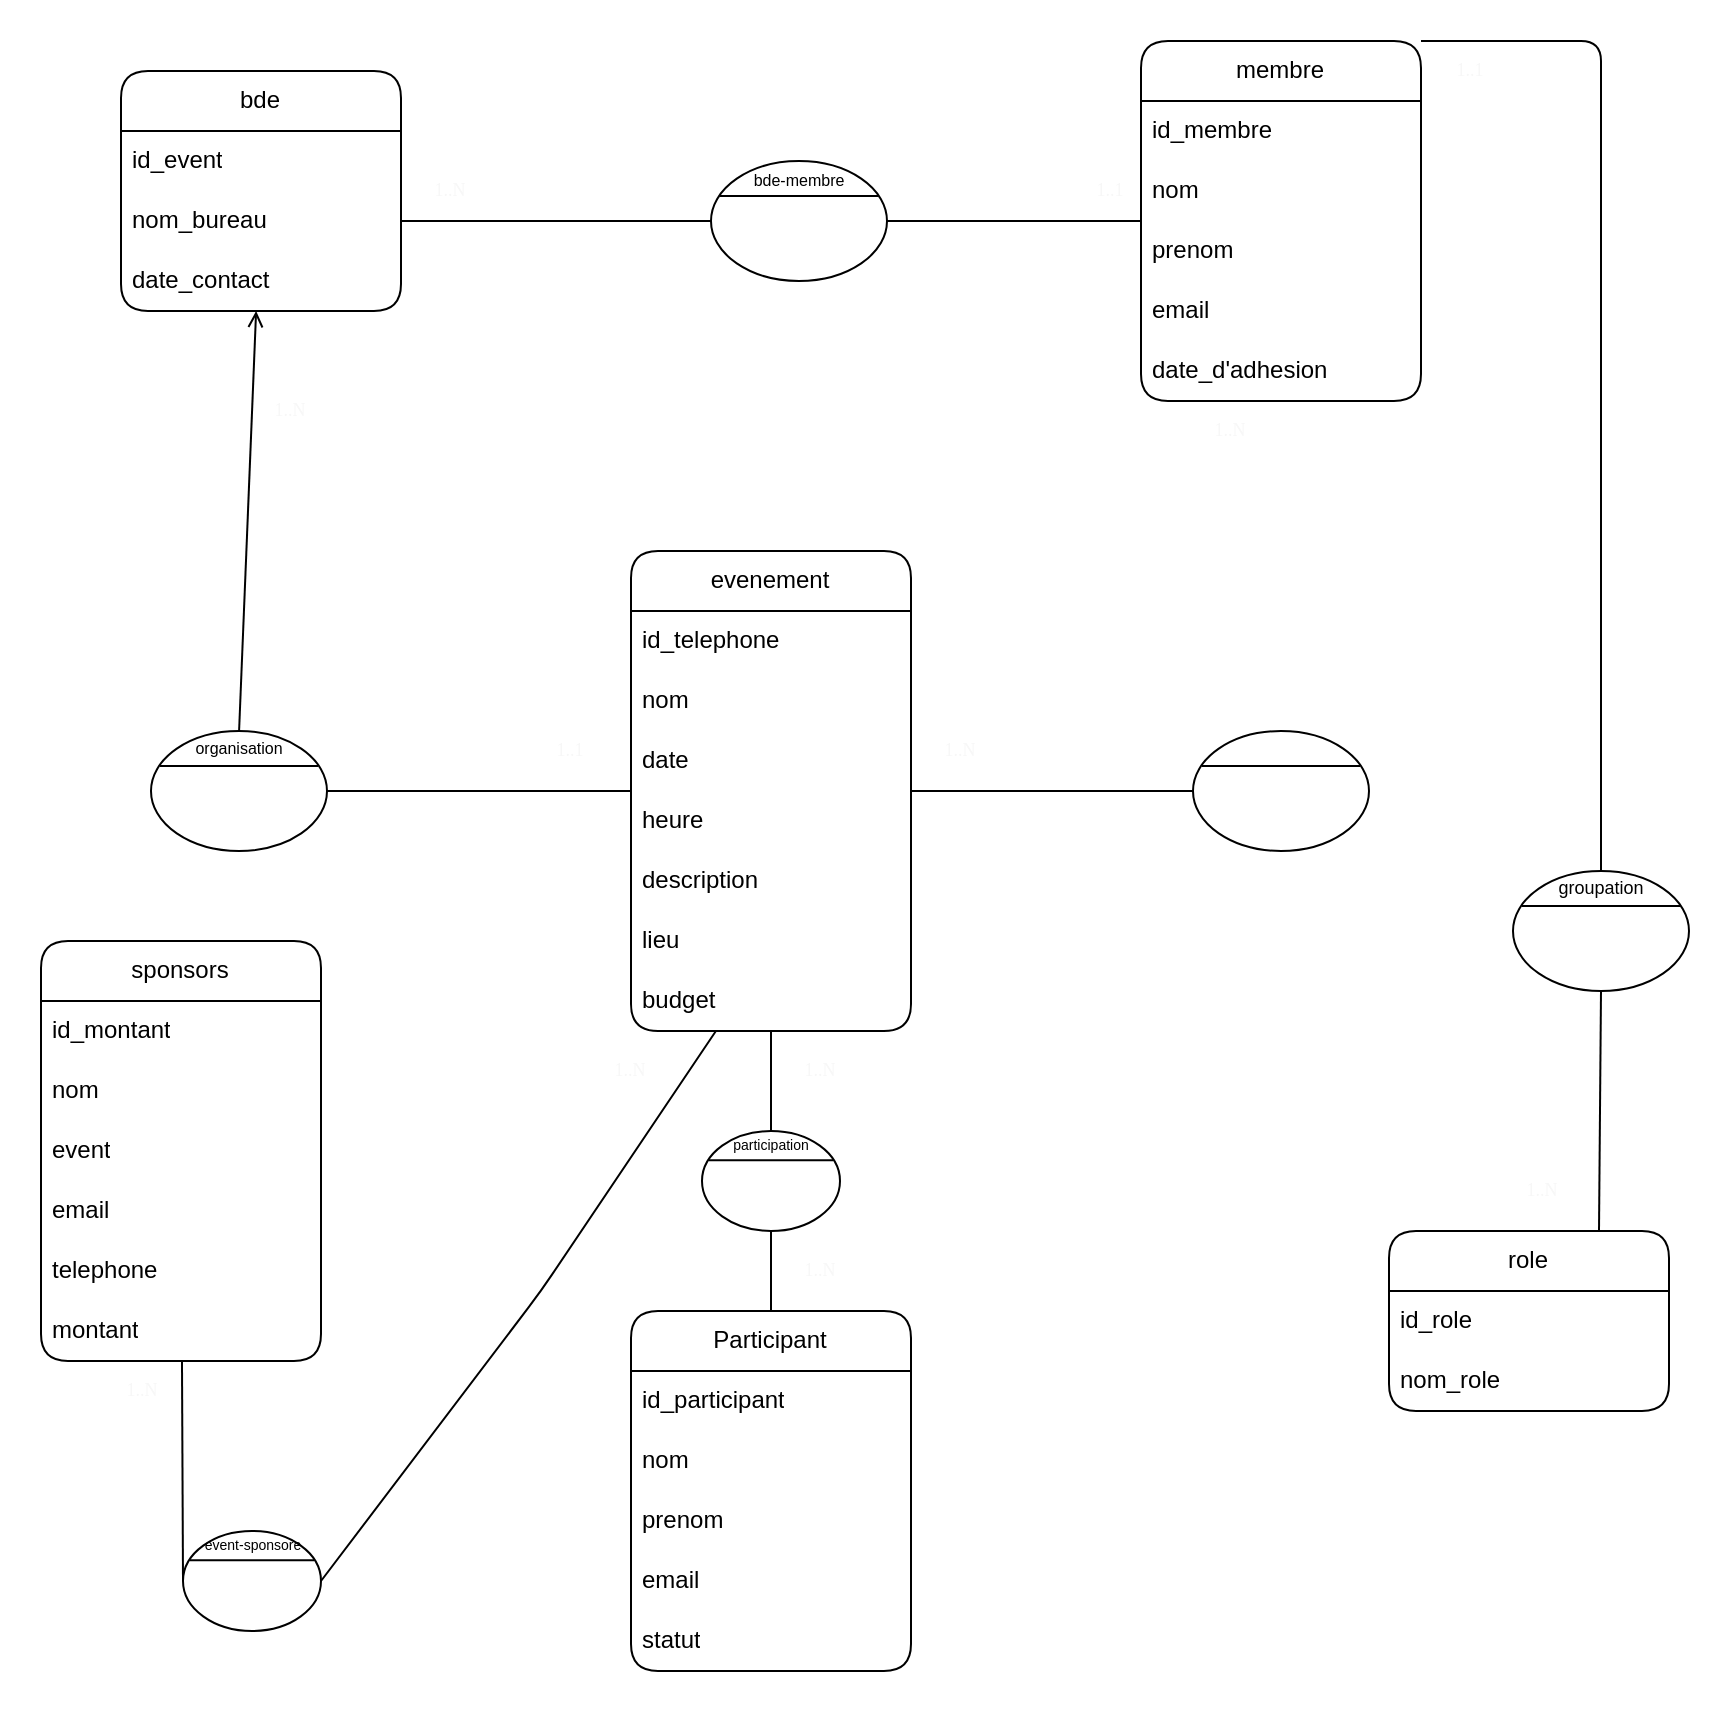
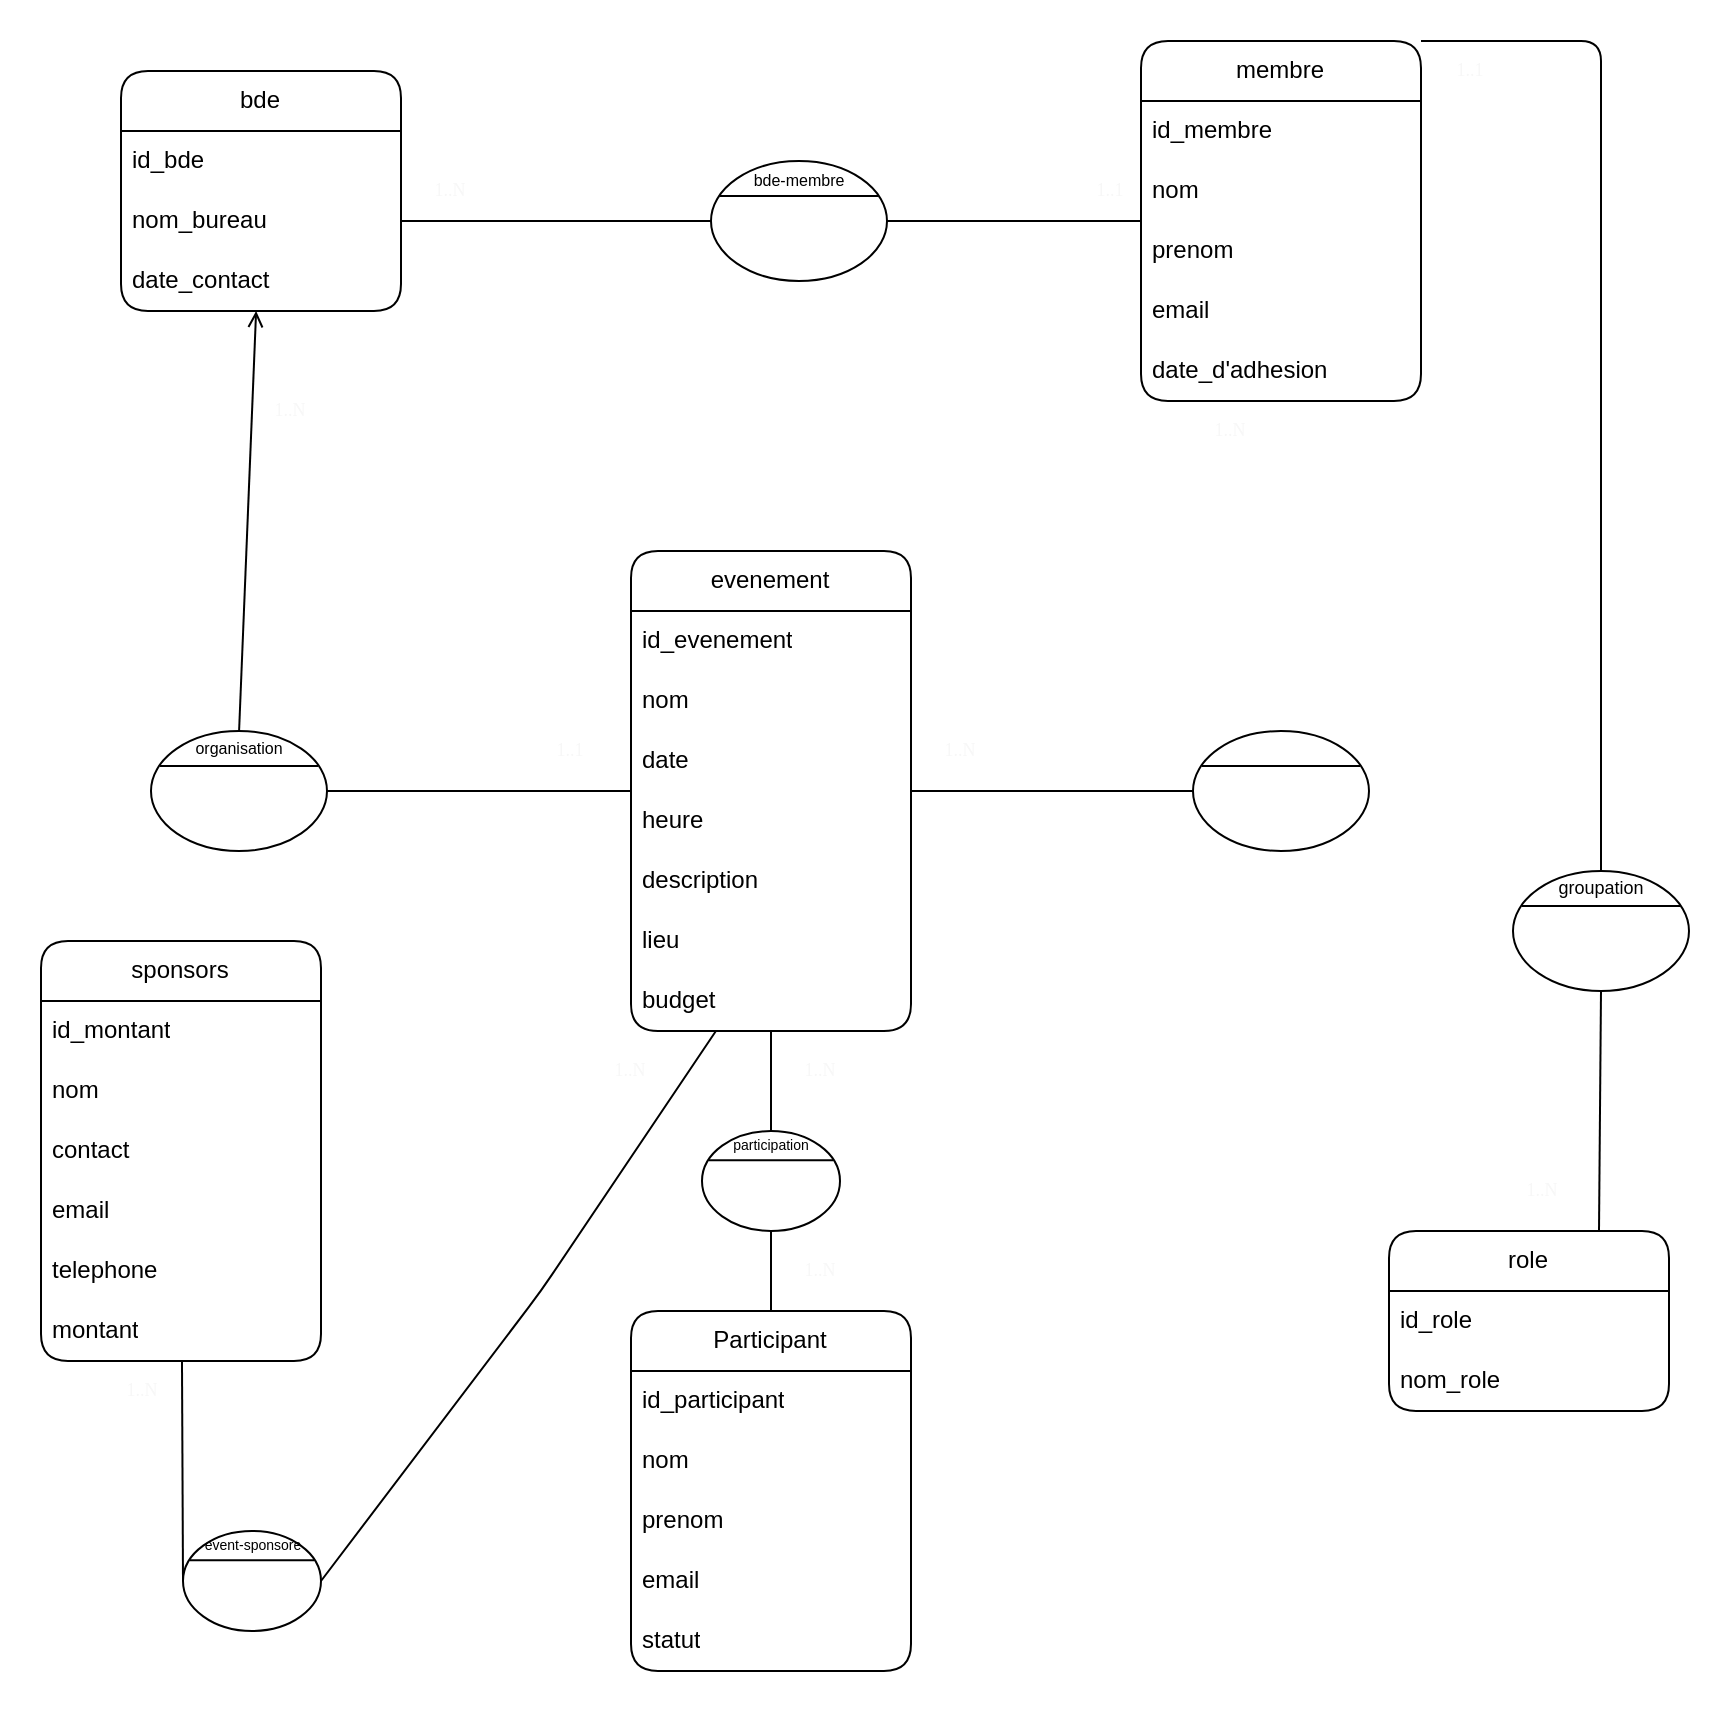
(184, 161) -> (170, 161)
(717, 641) -> (721, 641)
(87, 1151) -> (100, 1151)
